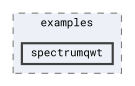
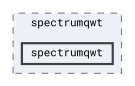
(67, 24) -> (67, 24)
